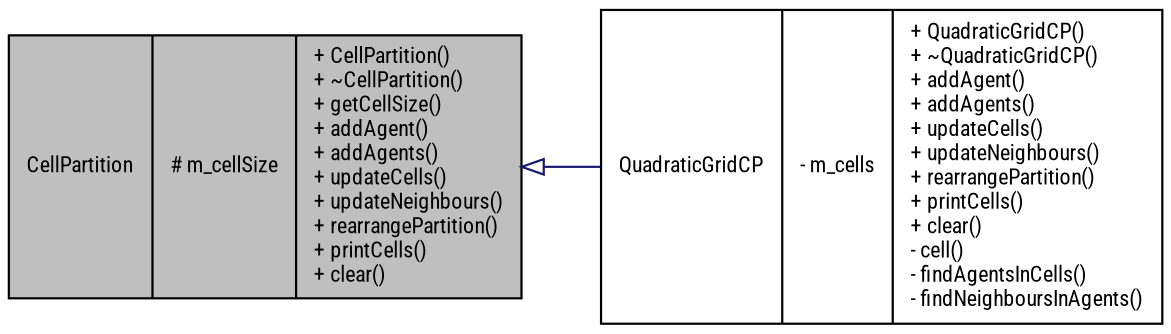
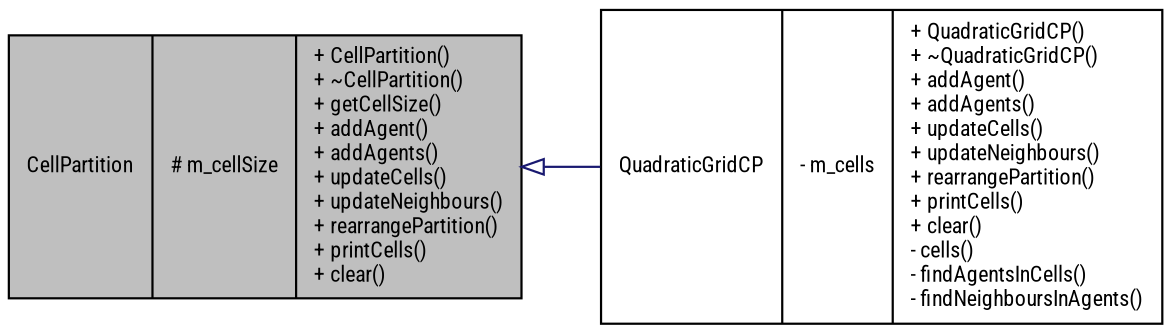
(938, 251) -> (942, 251)
